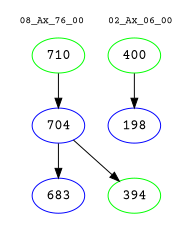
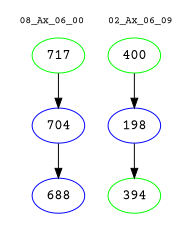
(52, 21) -> (52, 21)
(141, 21) -> (141, 21)
(58, 55) -> (58, 55)
(86, 151) -> (134, 156)
(58, 196) -> (58, 196)
